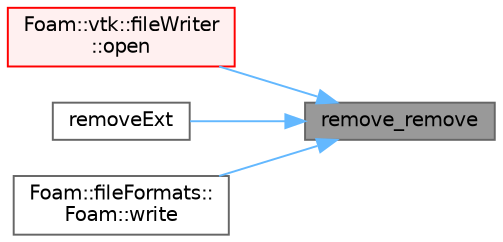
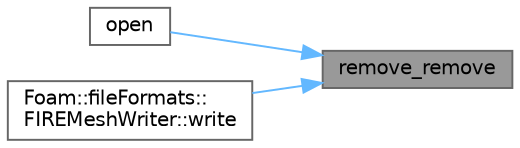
(121, 37) -> none
(121, 121) -> (130, 26)
(121, 205) -> (130, 110)
